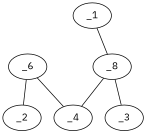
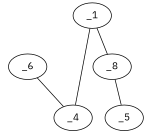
(93, 92) -> (83, 67)
(22, 118) -> none
(124, 118) -> (124, 118)
